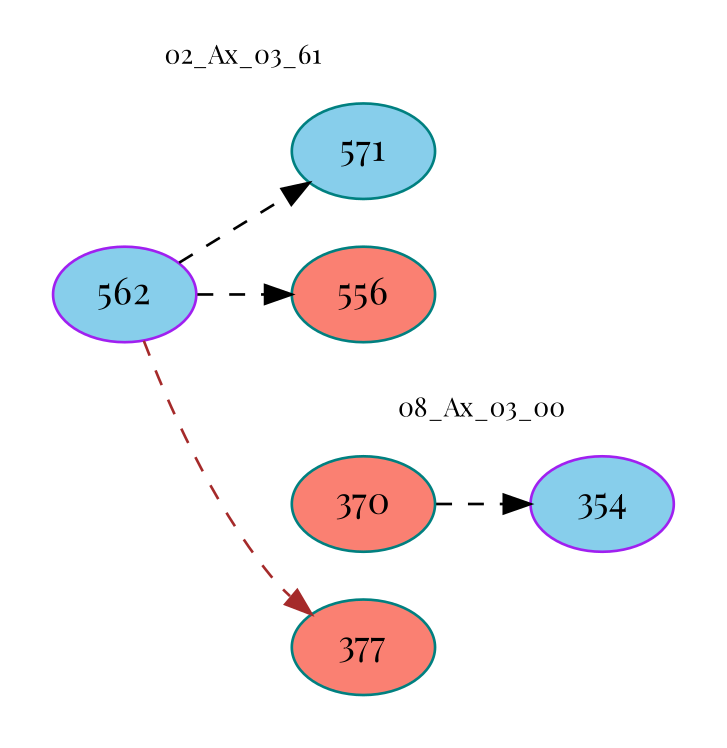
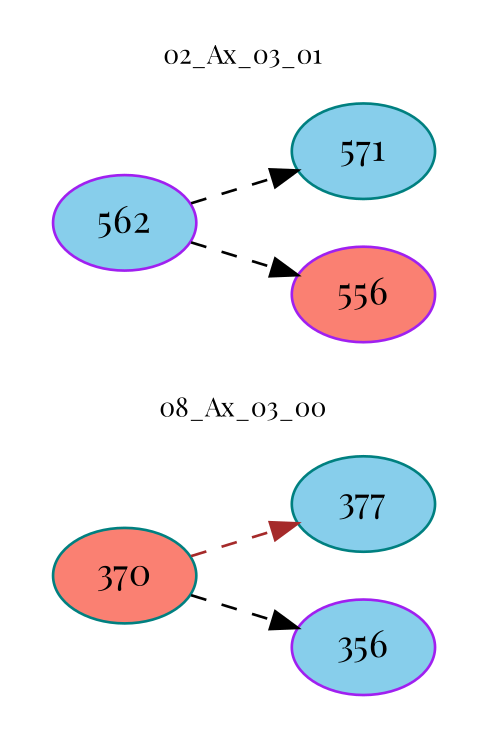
(244, 57) -> (244, 57)
(363, 294) -> (363, 294)
(205, 475) -> (232, 544)
(602, 504) -> (363, 647)
(363, 647) -> (363, 504)
